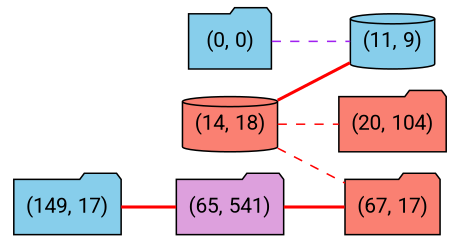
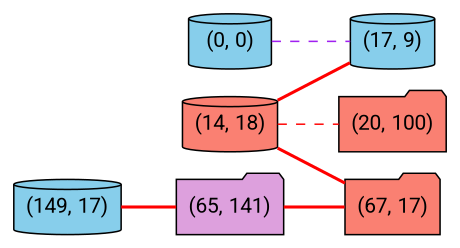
(230, 41) -> (230, 41)
(393, 41) -> (393, 41)
(393, 124) -> (393, 124)
(311, 166) -> (311, 166)
(67, 207) -> (67, 207)
(230, 207) -> (230, 207)
